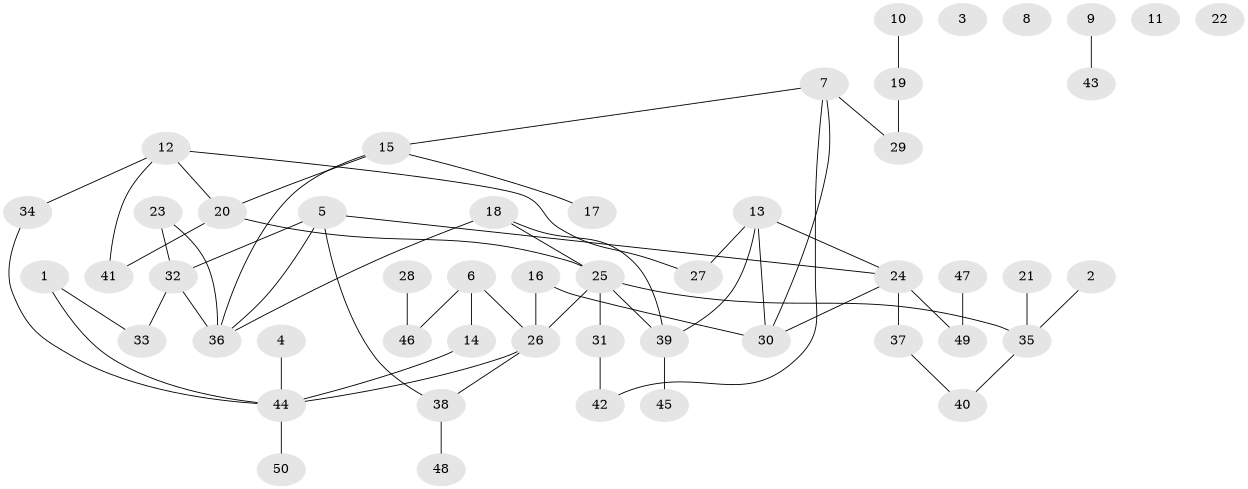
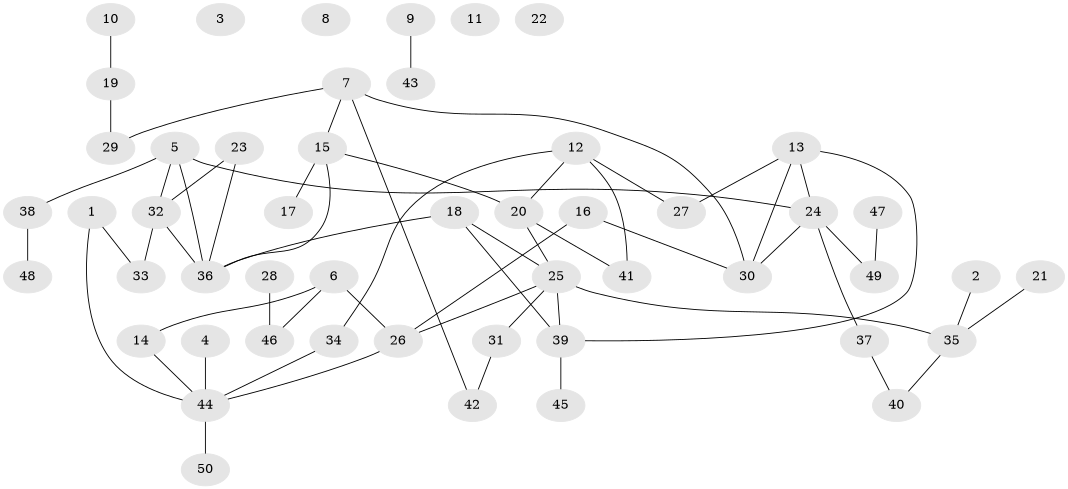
(489, 373) -> none
